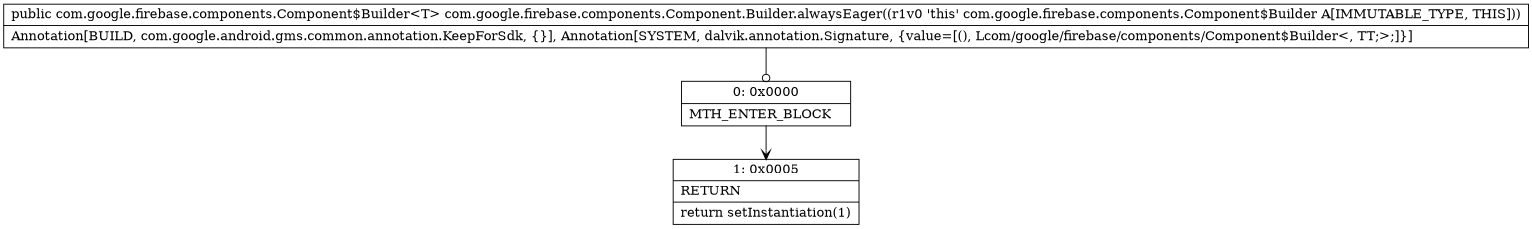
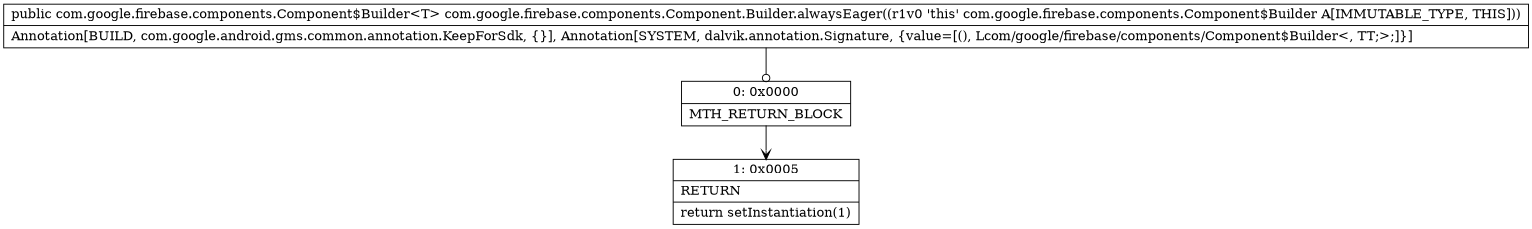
(761, 114) -> (766, 114)
